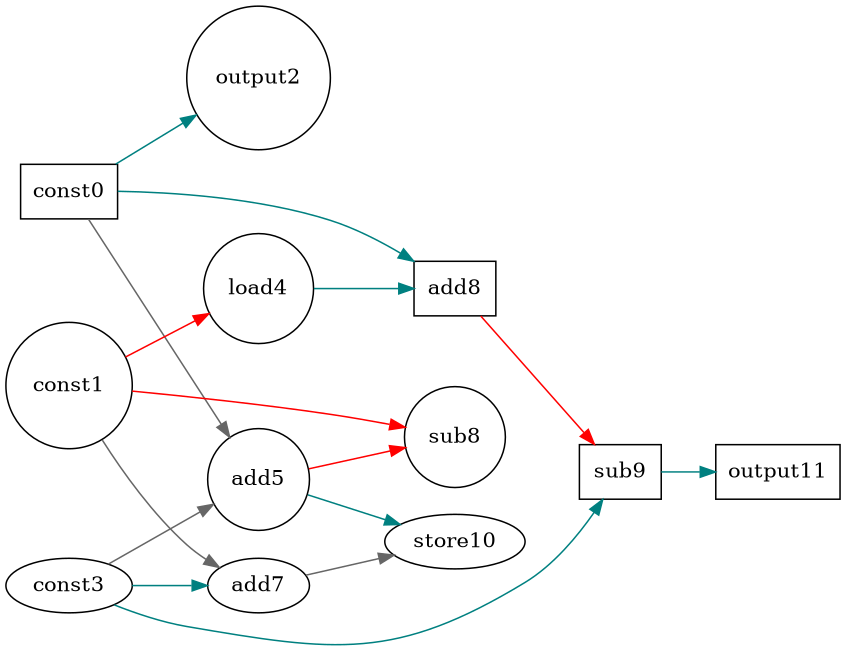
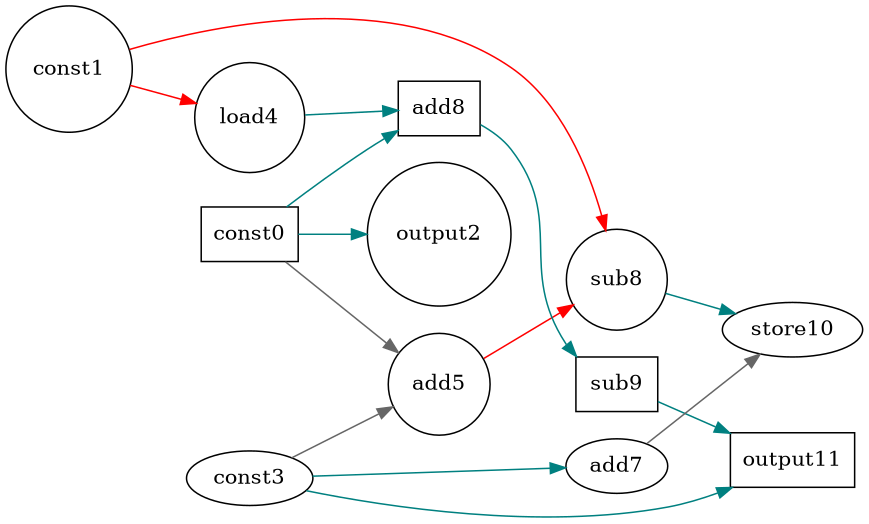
(532, 374) -> (540, 227)
(149, 505) -> none
(347, 507) -> (693, 301)
(373, 642) -> (512, 516)
